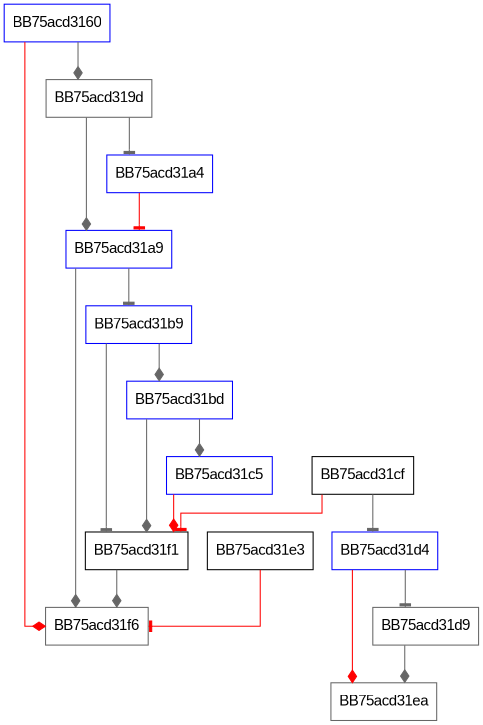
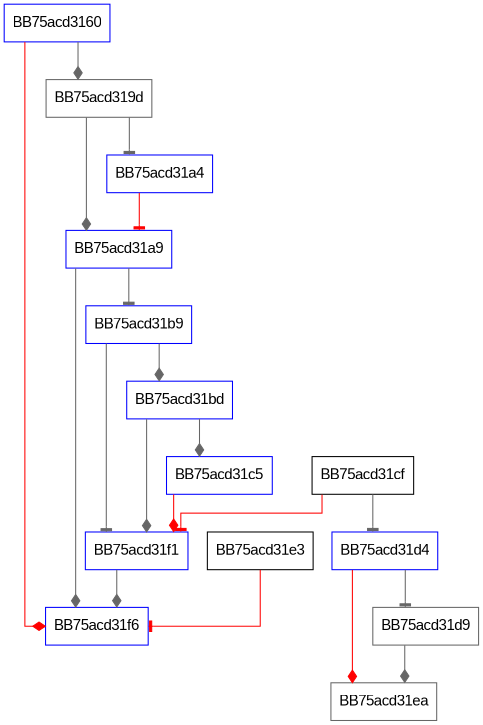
(137, 551) -> (137, 551)
(97, 626) -> (97, 626)
